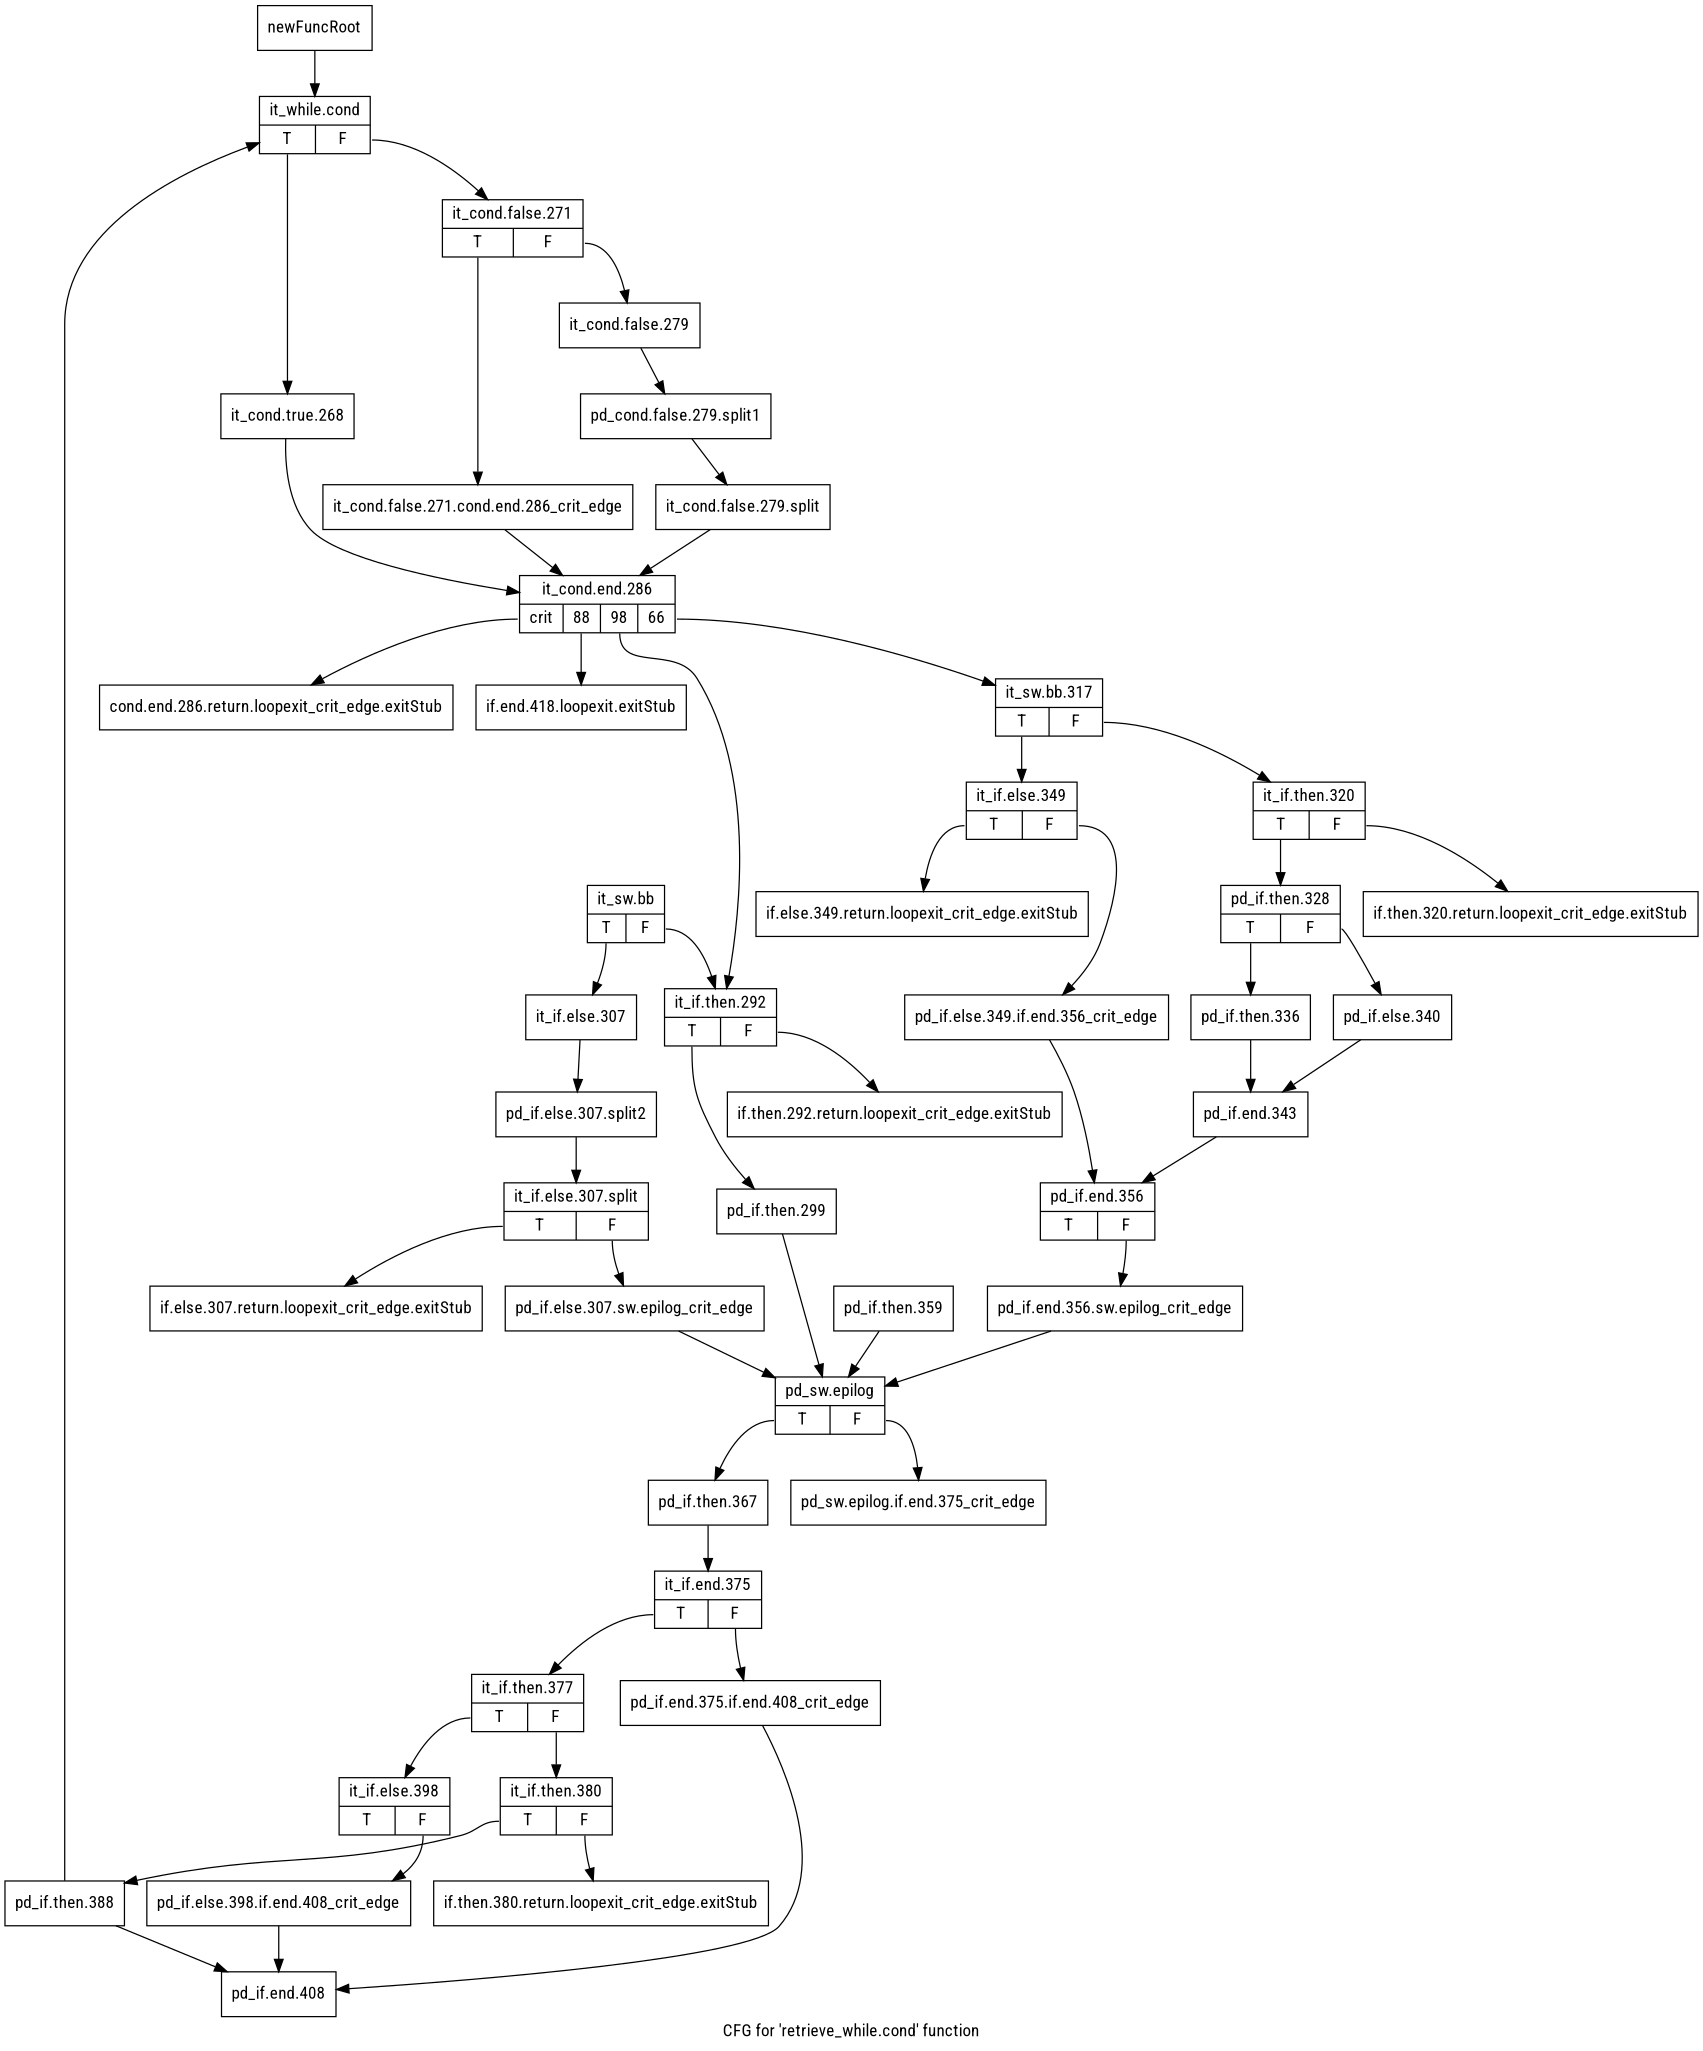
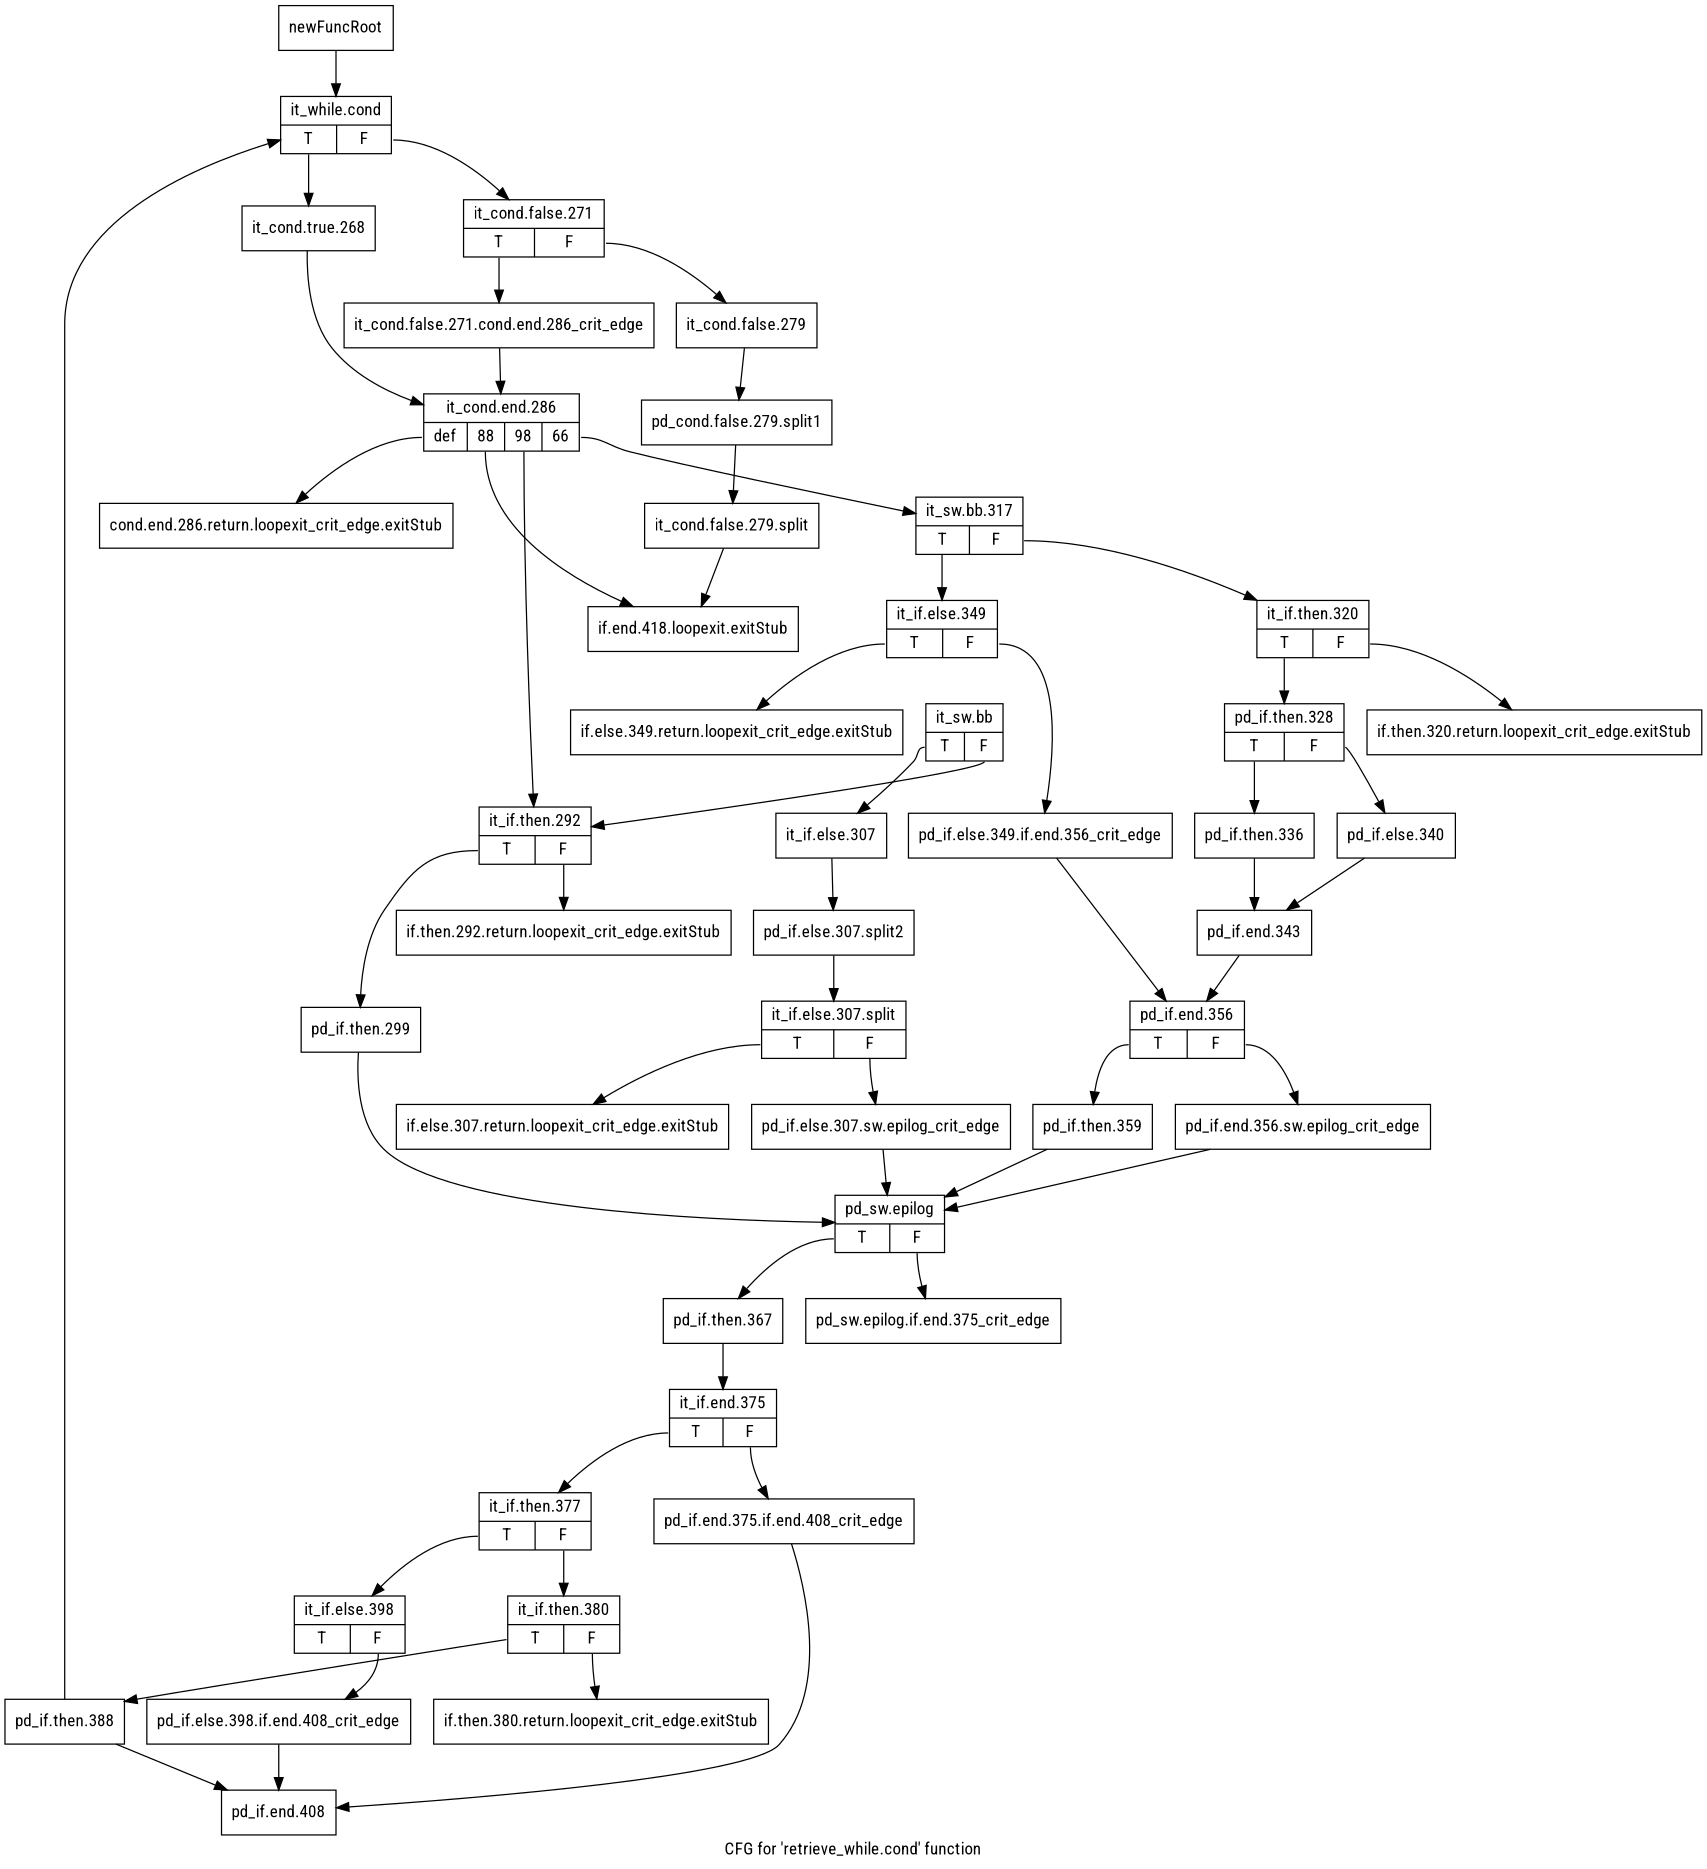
(680, 549) -> (715, 571)
(541, 618) -> (446, 436)
none -> (1104, 1062)
